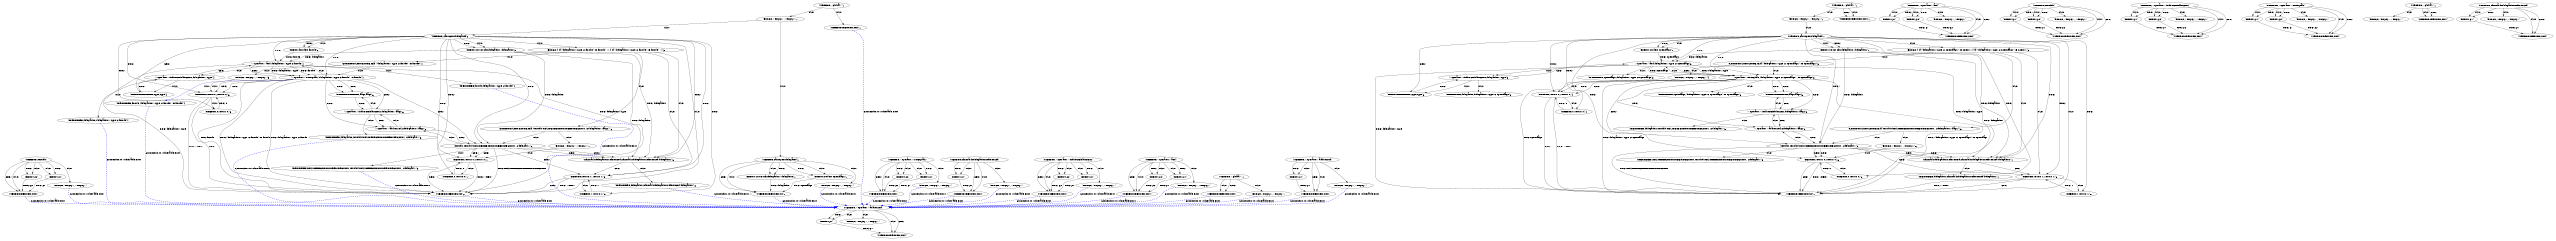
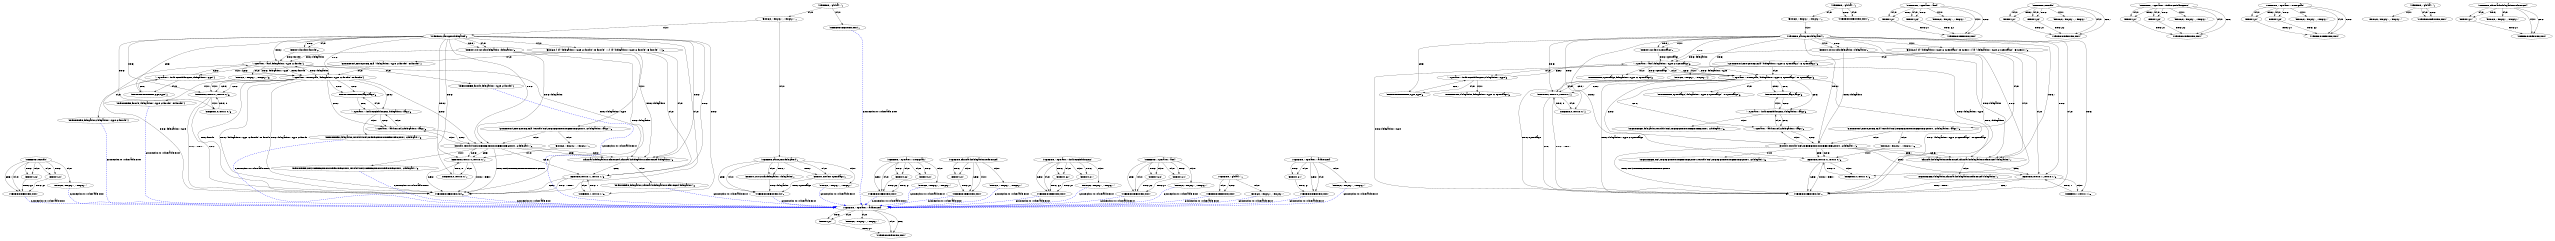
(322, 71) -> (319, 71)
(212, 82) -> (212, 82)
